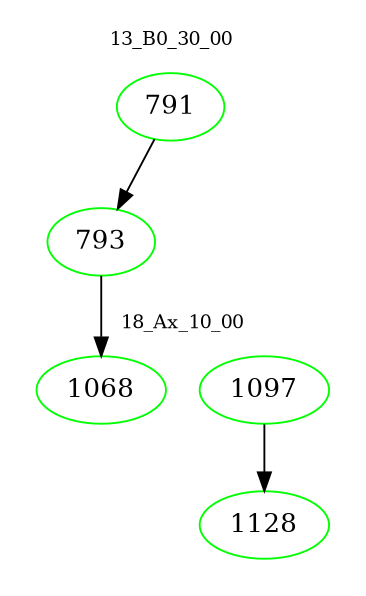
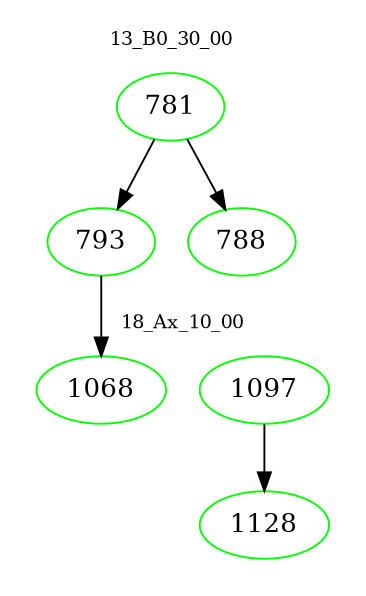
(171, 107) -> (171, 107)
none -> (242, 242)
